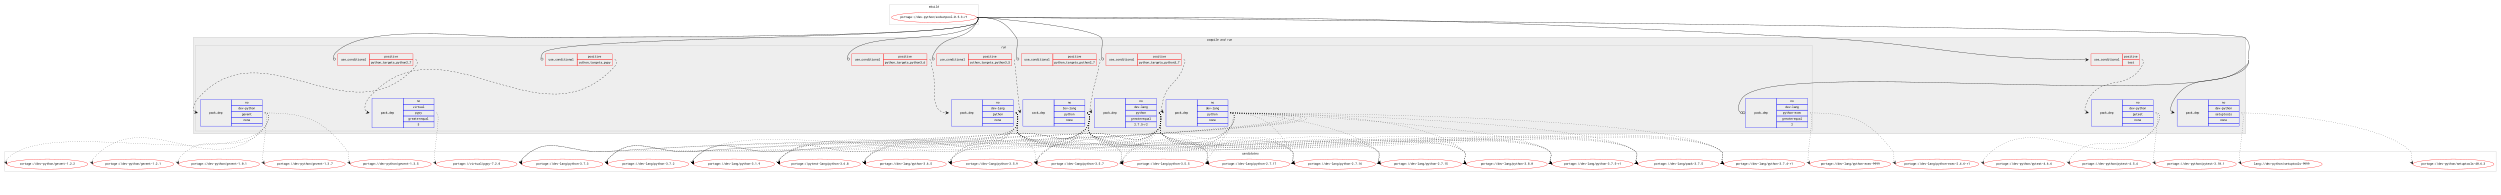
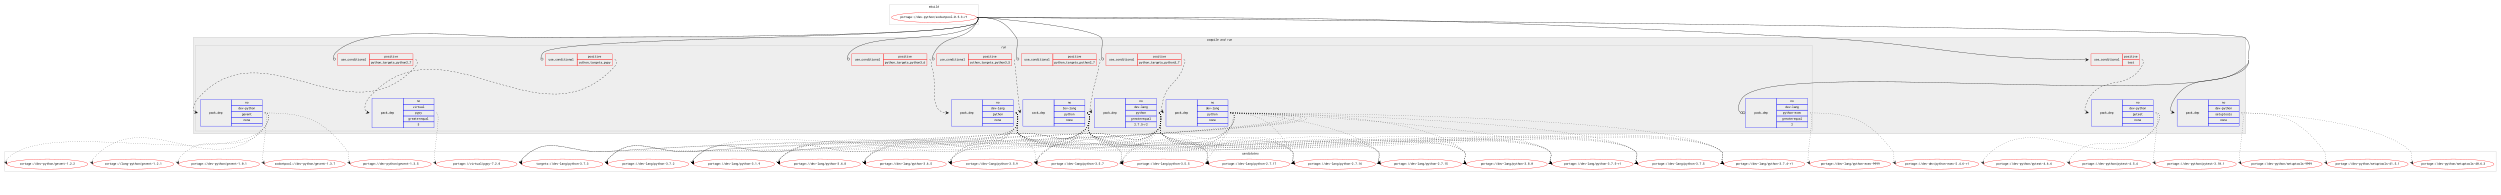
(133, 164) -> (133, 164)
(305, 164) -> (305, 164)
(563, 164) -> (563, 164)
(820, 164) -> (820, 164)
(1679, 164) -> (1679, 164)
(1937, 164) -> (1937, 164)
(2282, 164) -> (2282, 164)
none -> (2368, 164)
